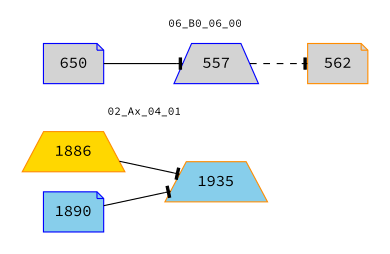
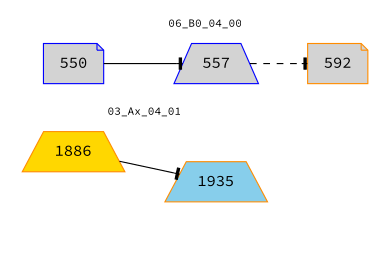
(206, 24) -> (206, 24)
(74, 64) -> (74, 64)
(338, 64) -> (338, 64)
(145, 112) -> (145, 112)
(74, 212) -> none
